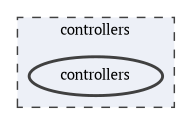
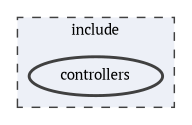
(96, 31) -> (96, 31)
